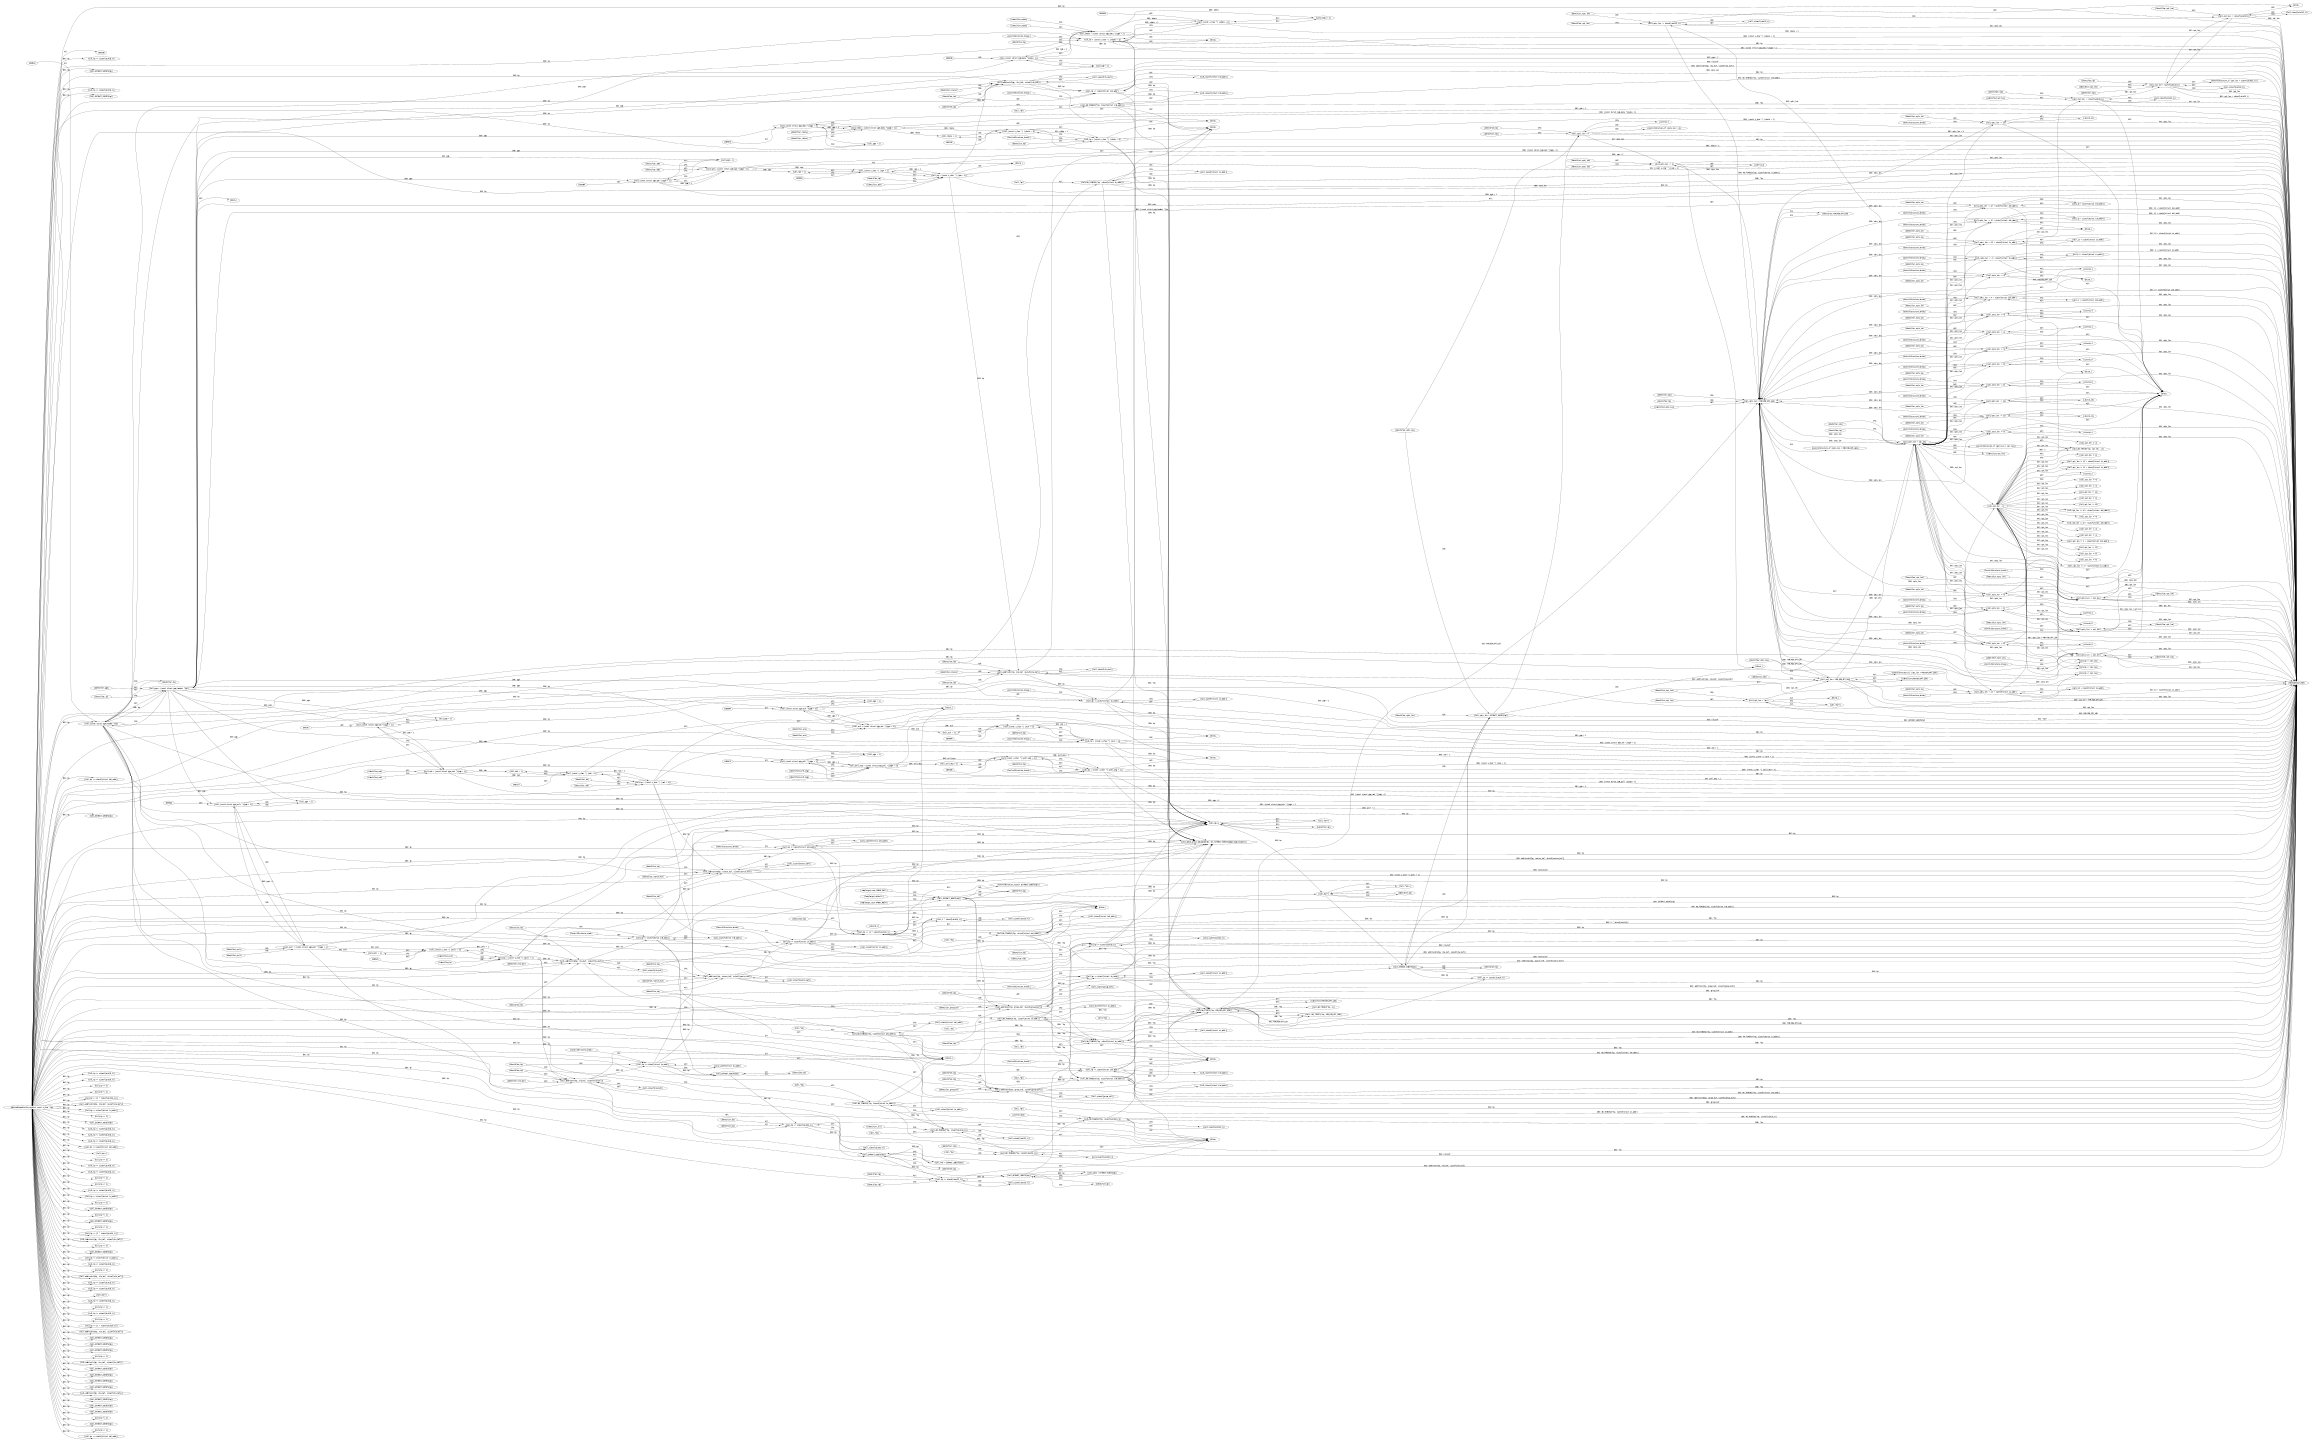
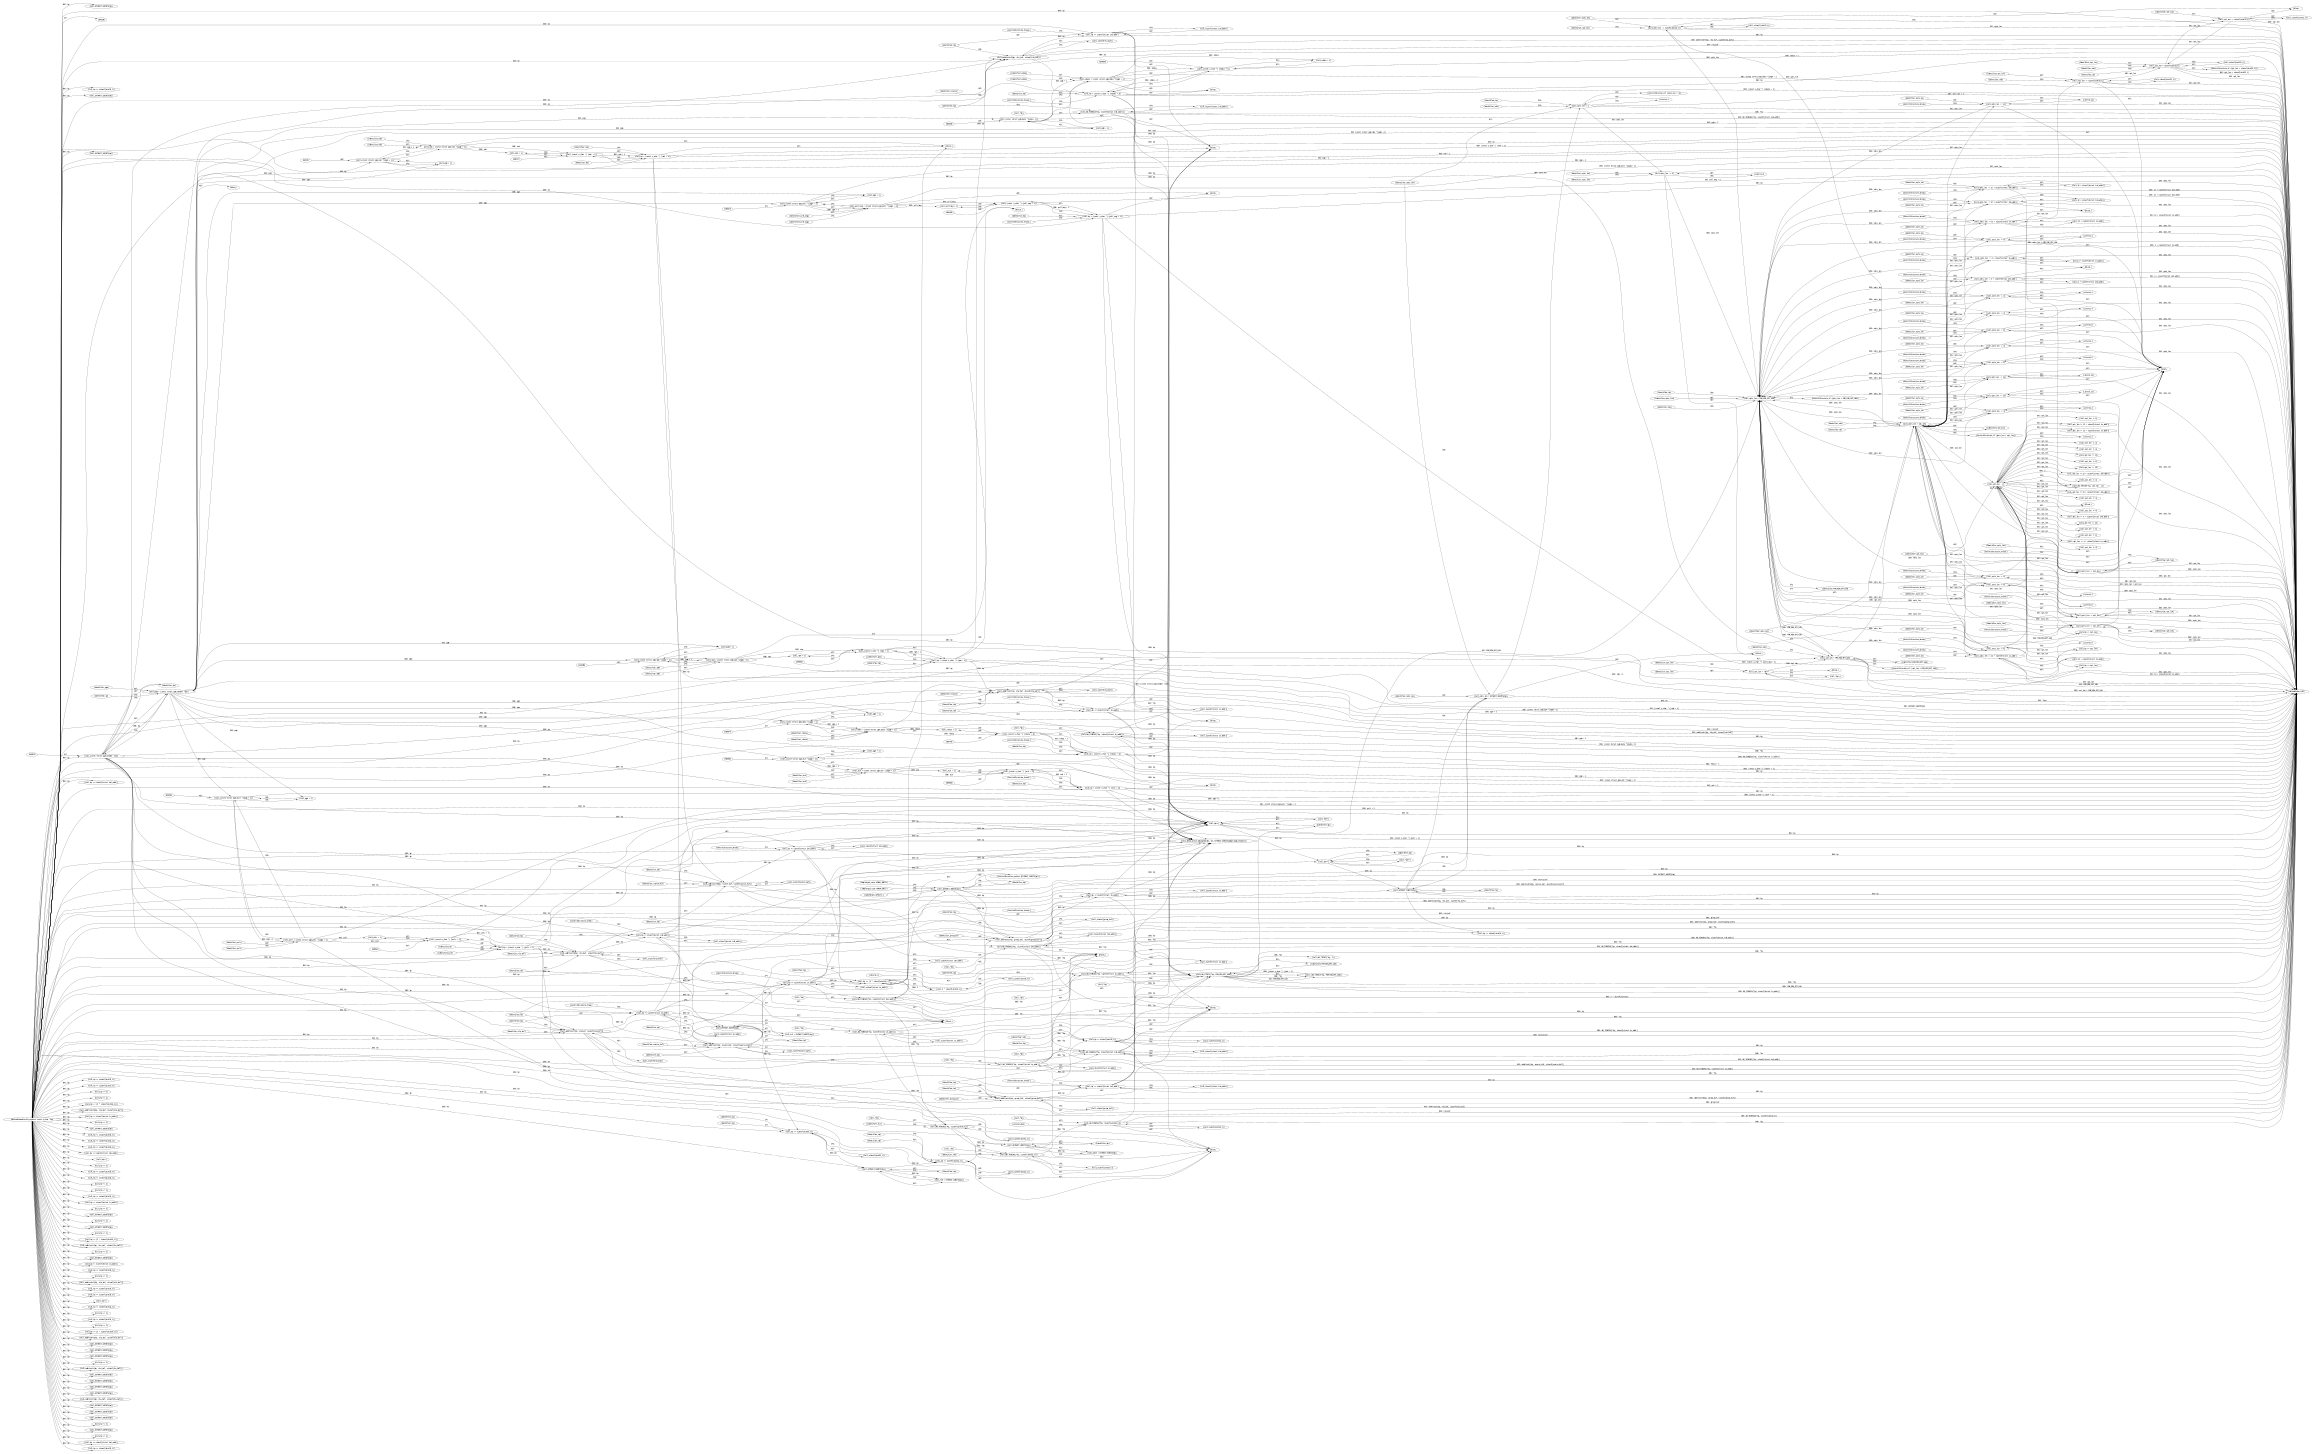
(1278, 1011) -> (1278, 972)
none -> (799, 1035)
